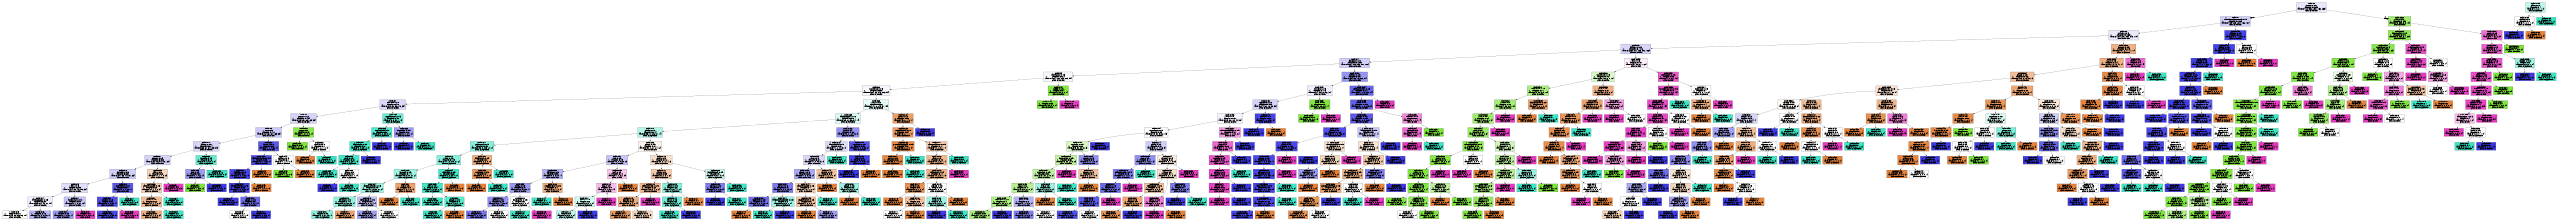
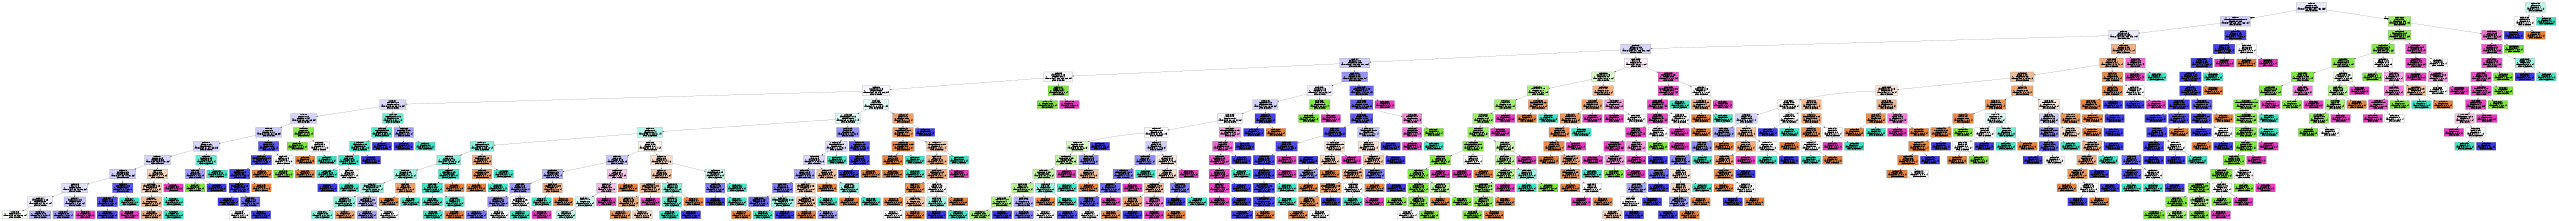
(1919, 135) -> (1919, 135)
(483, 168) -> (481, 166)
(1167, 188) -> (1154, 194)
(607, 196) -> (606, 195)
(588, 215) -> none
